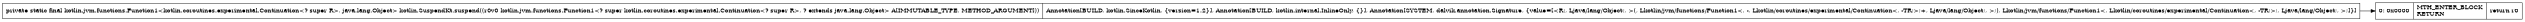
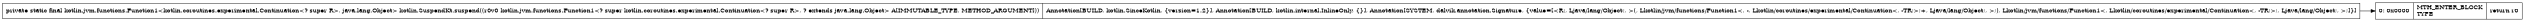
(2431, 14) -> (2425, 14)
